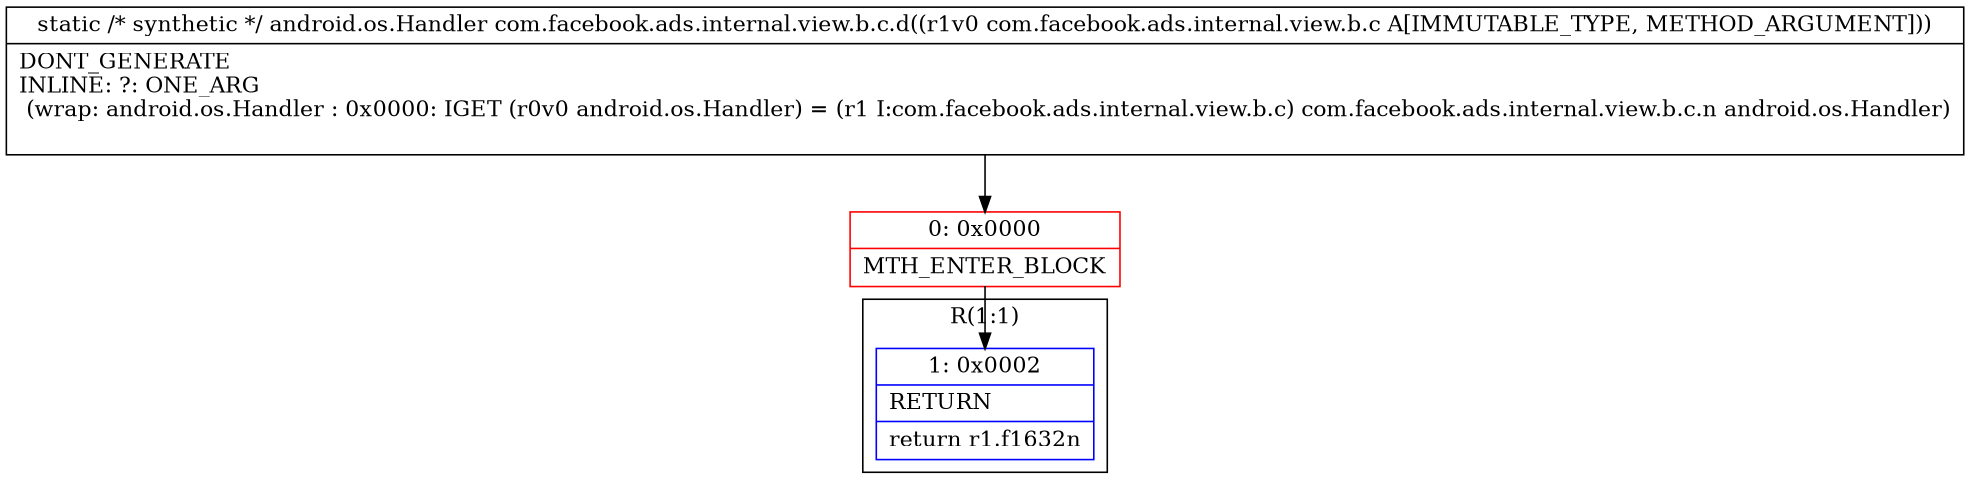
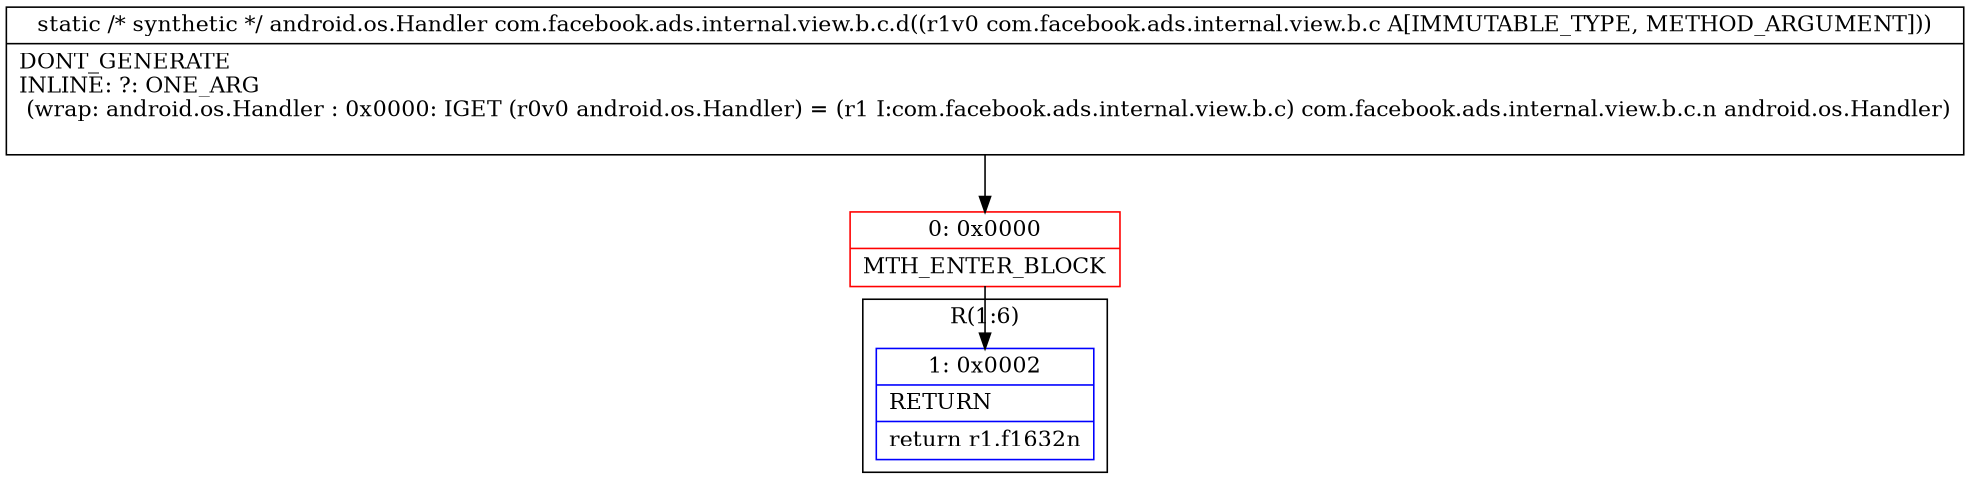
(985, 318) -> (985, 318)
